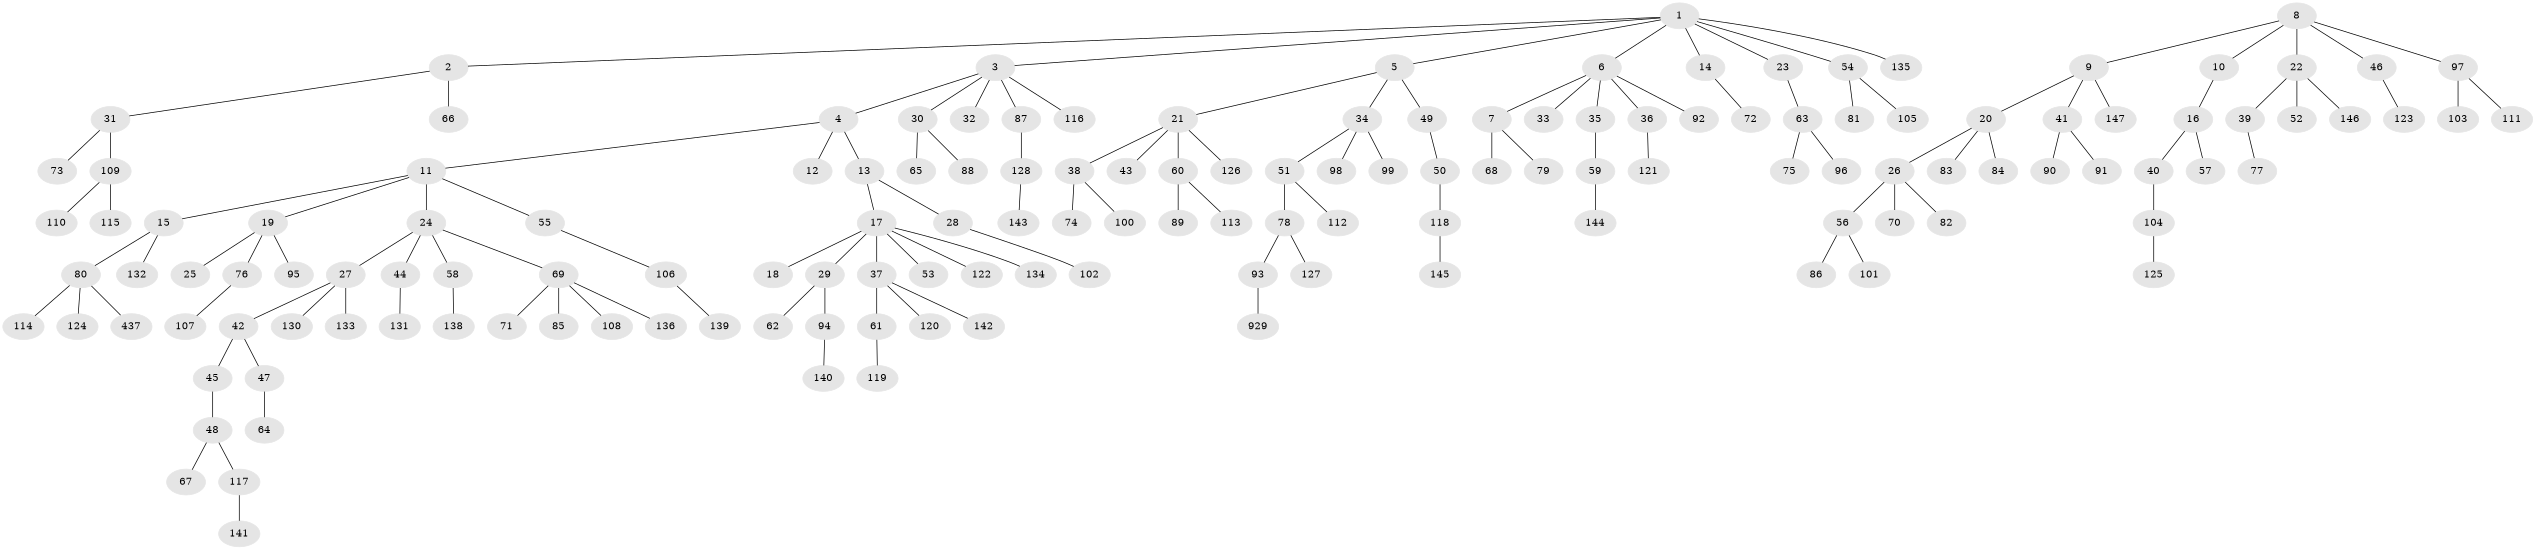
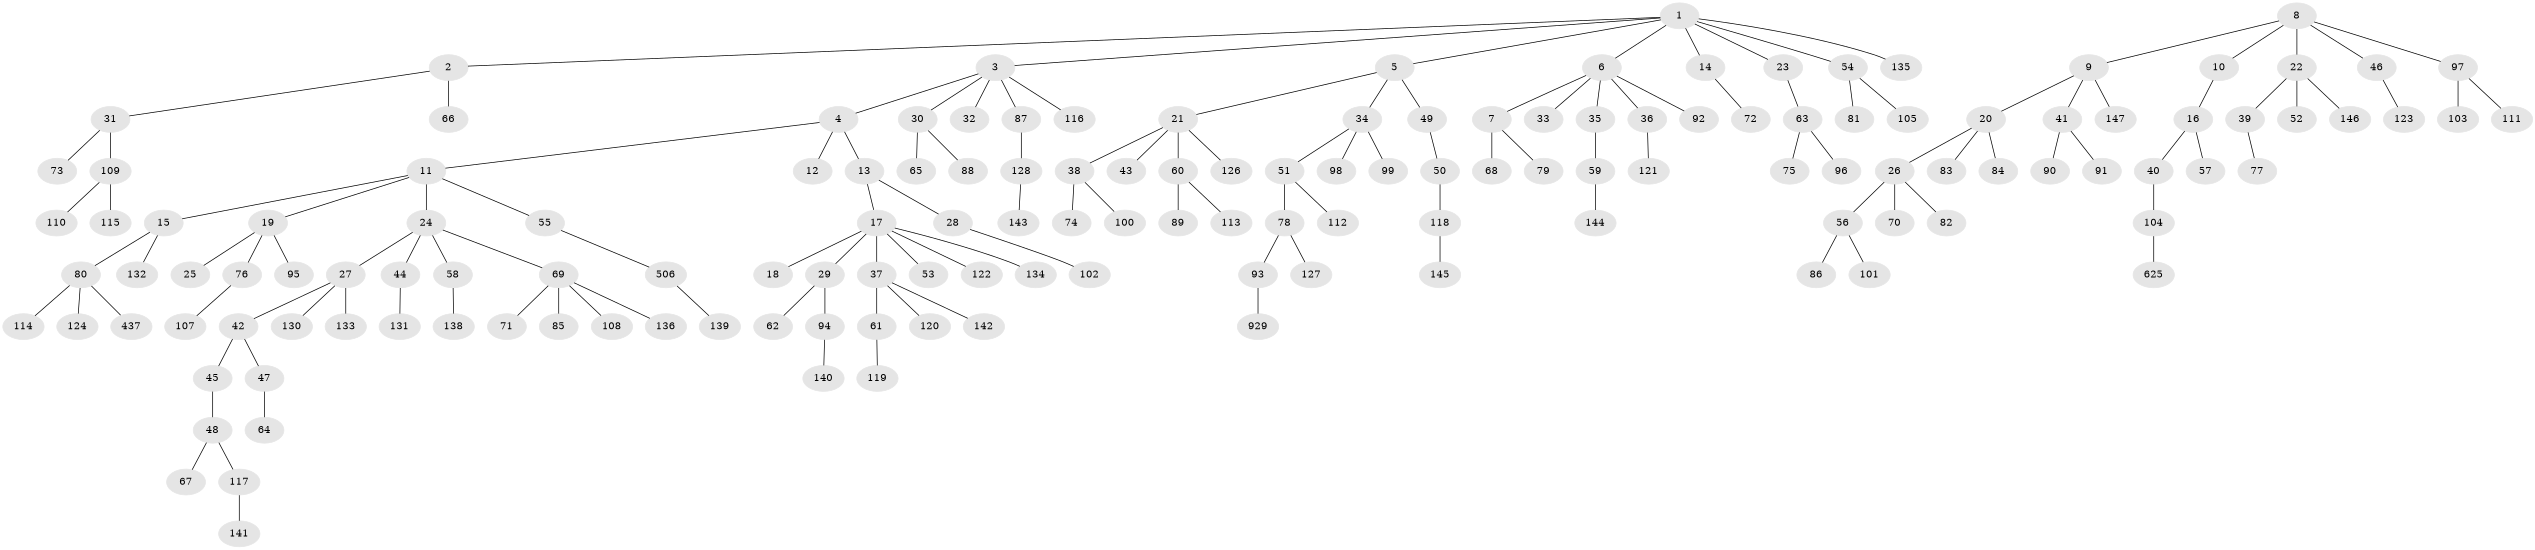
(666, 275) -> (666, 275)
(2154, 275) -> (2154, 275)
